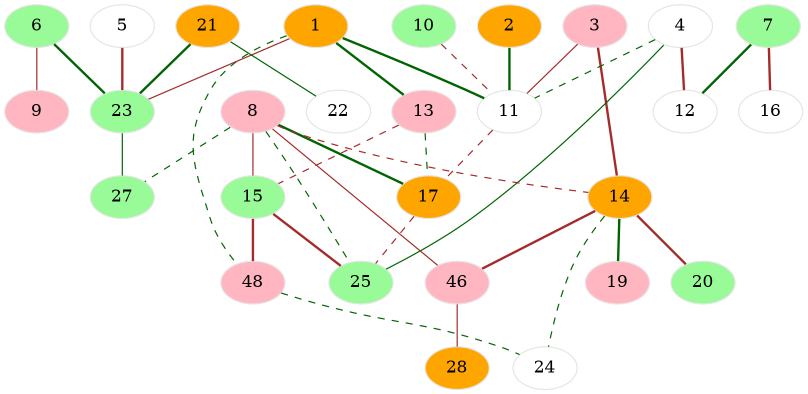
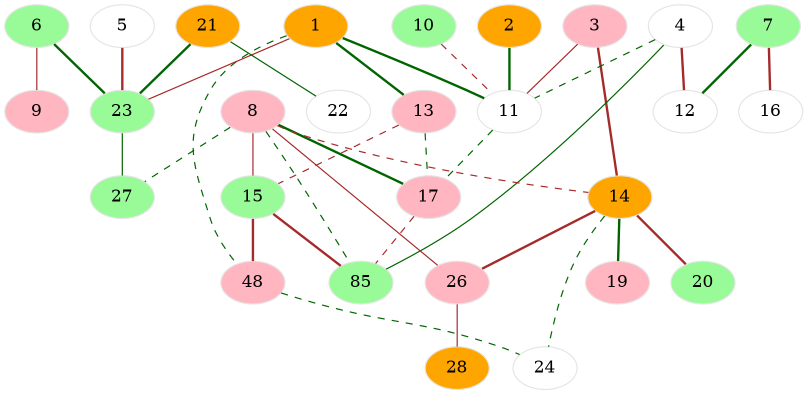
(469, 154) -> (469, 154)
(429, 197) -> (429, 197)
(361, 283) -> (361, 283)
(457, 283) -> (457, 283)
